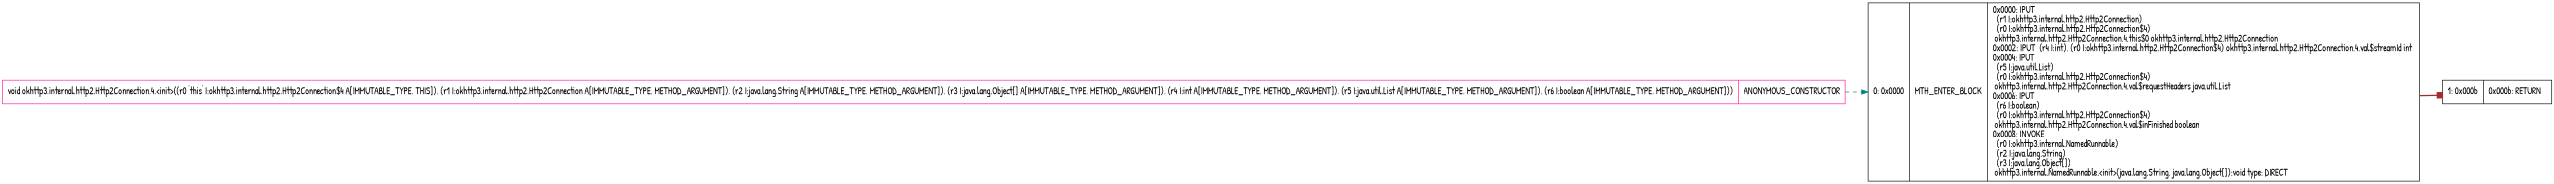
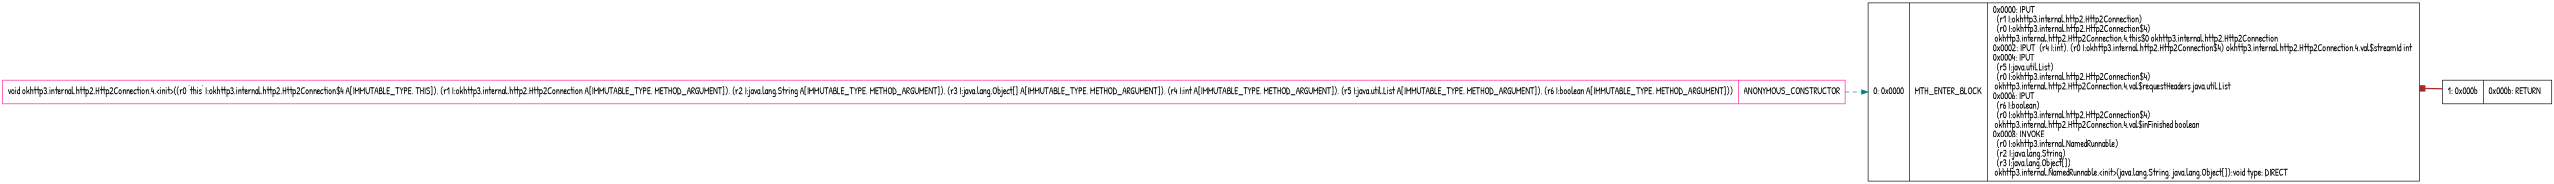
(2428, 95) -> (2434, 89)
